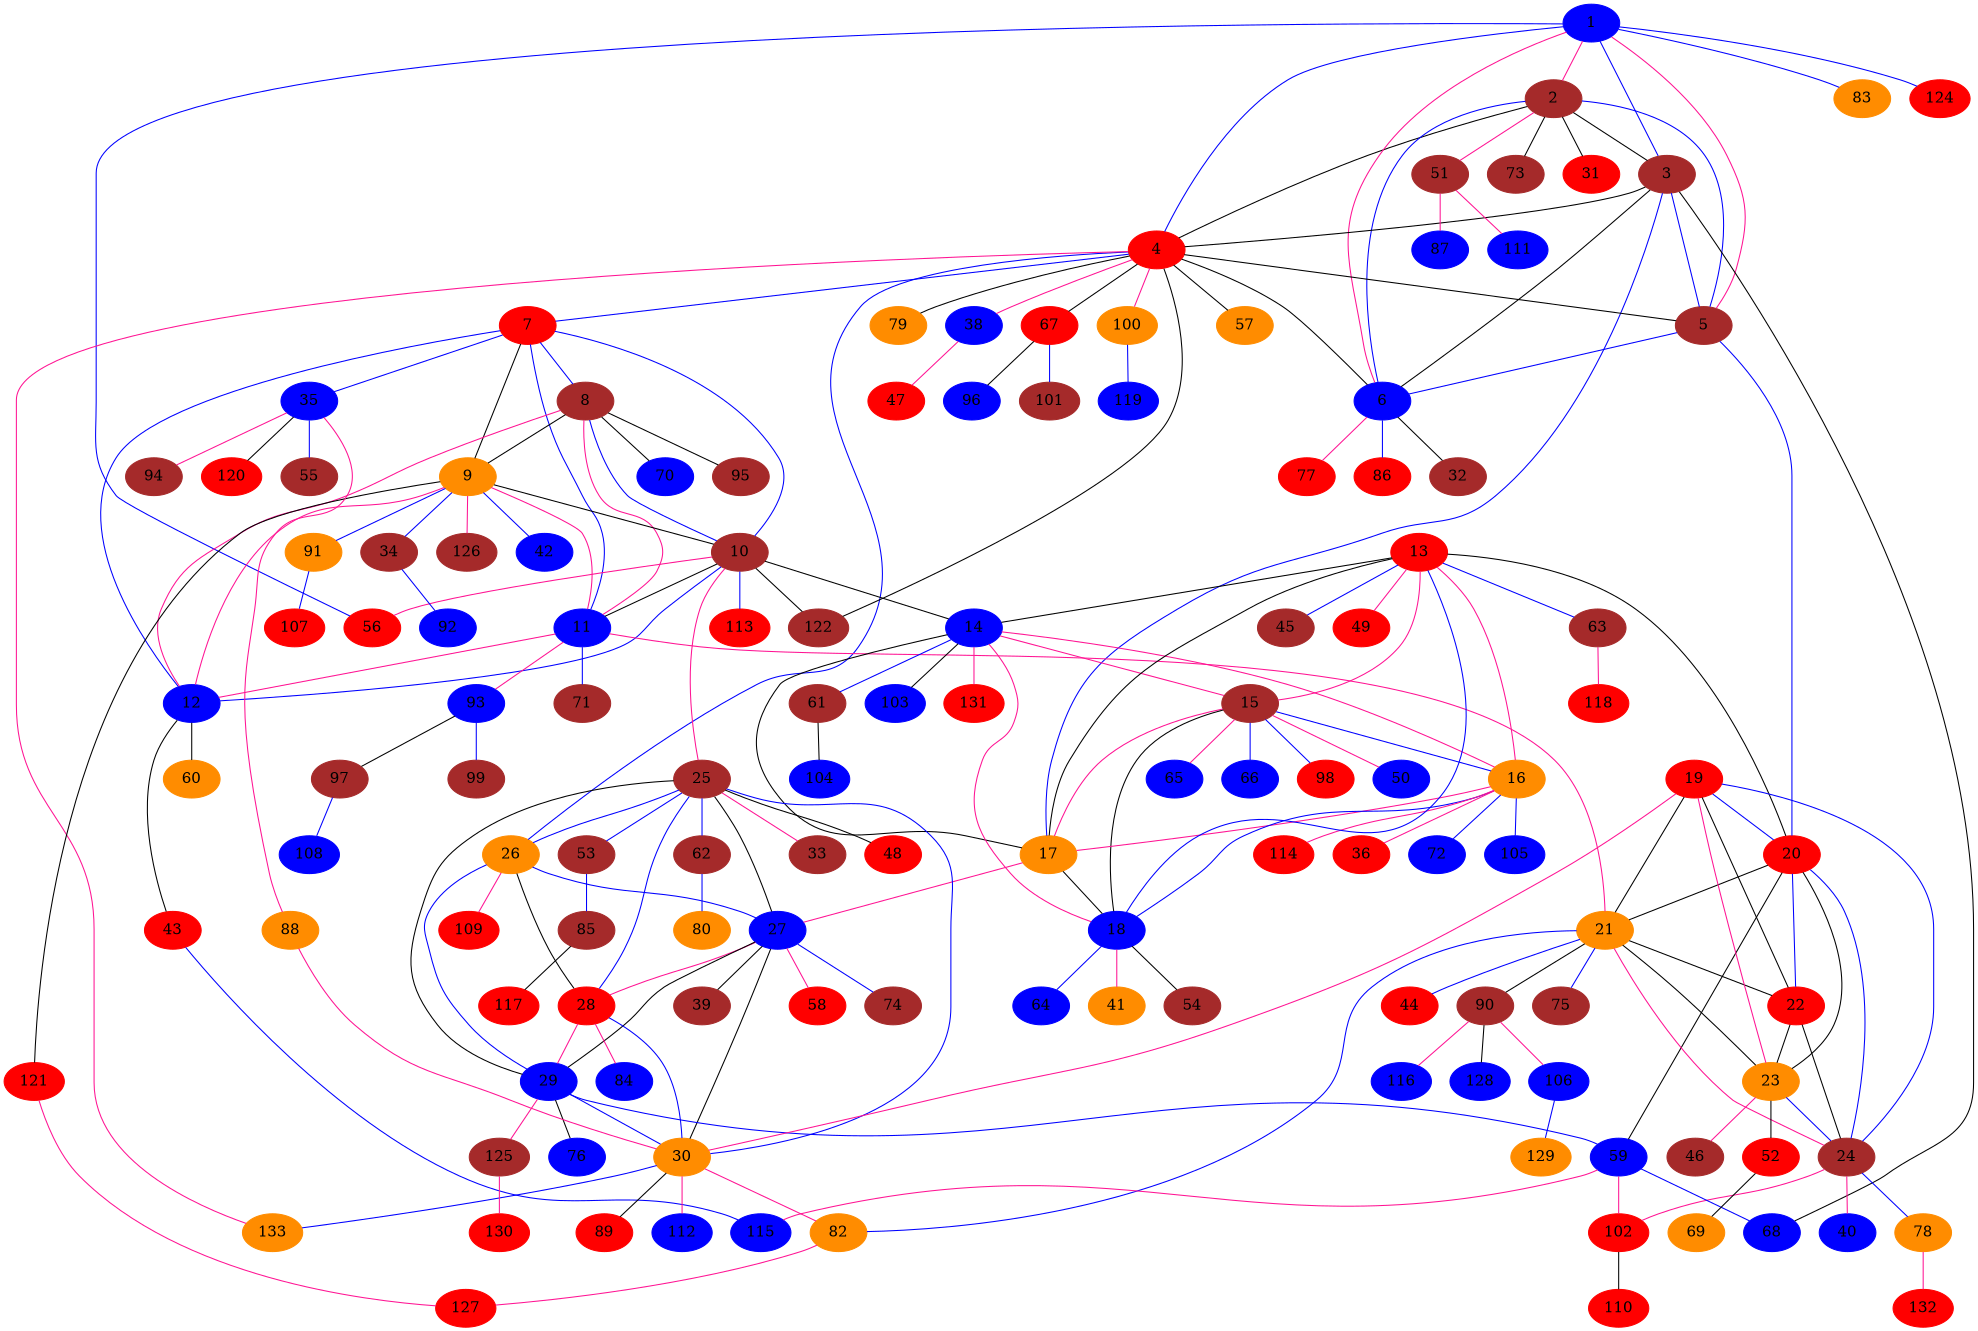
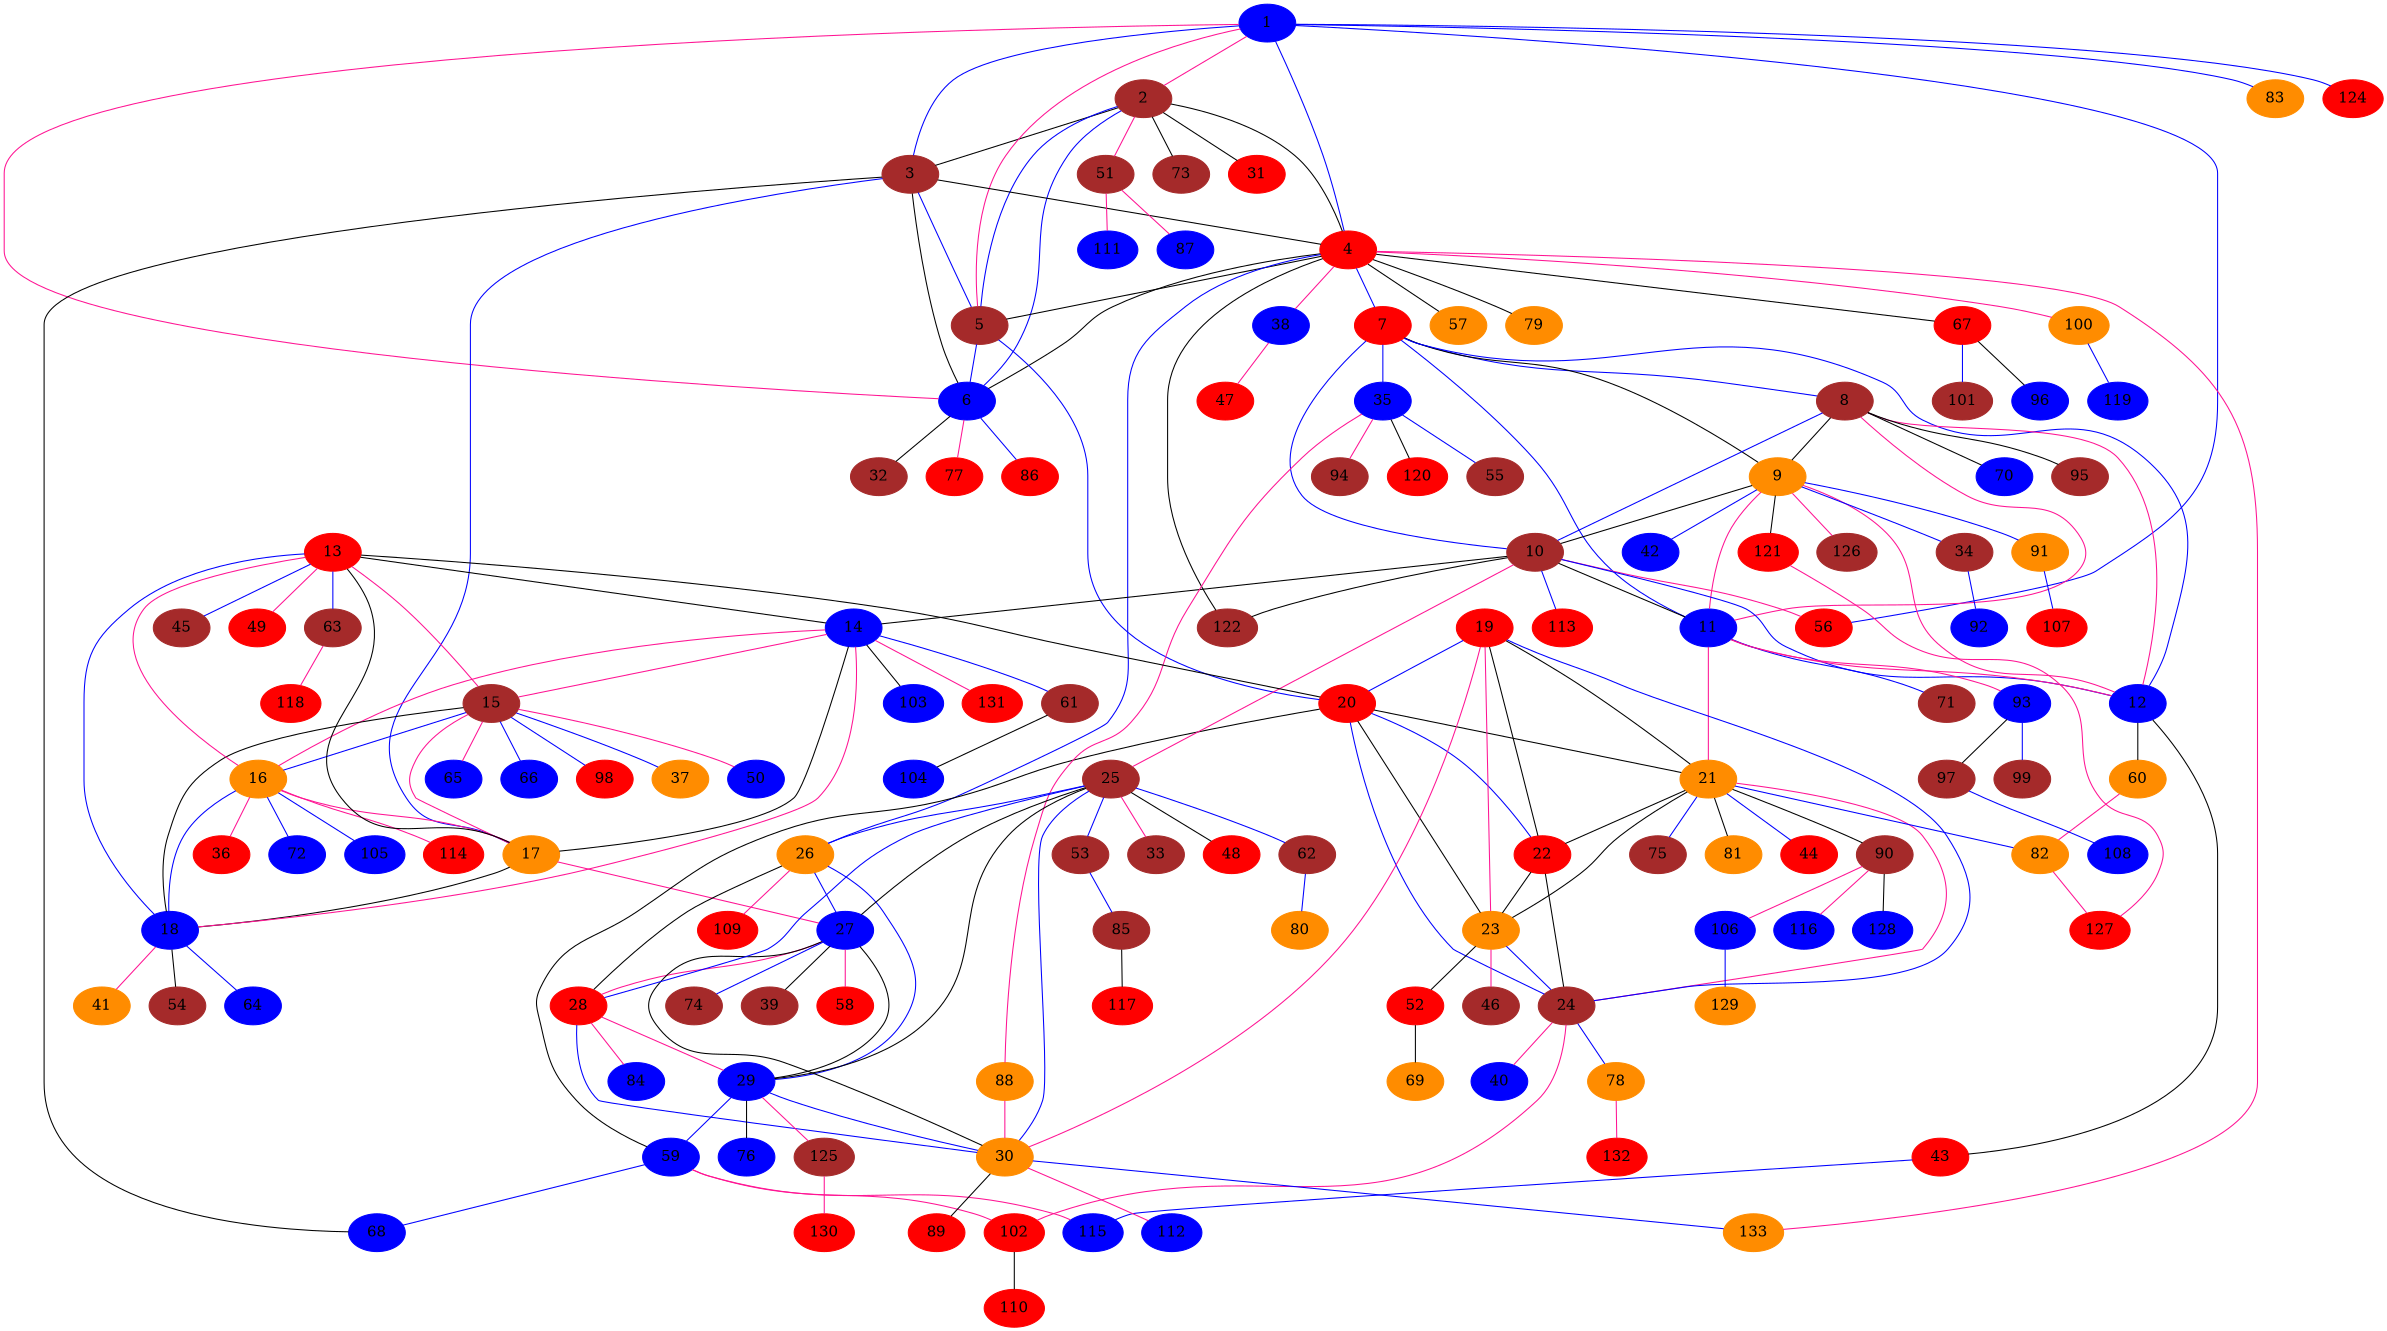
none -> (680, 779)
none -> (1734, 855)
(761, 1195) -> (2089, 817)
